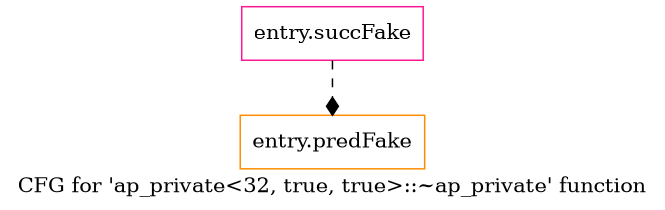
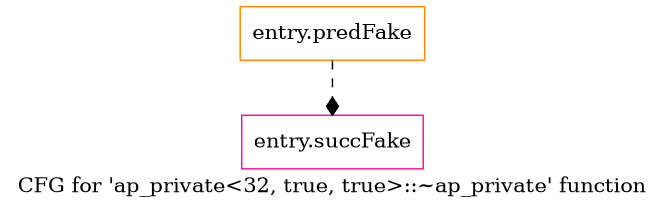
(332, 79) -> (332, 79)
